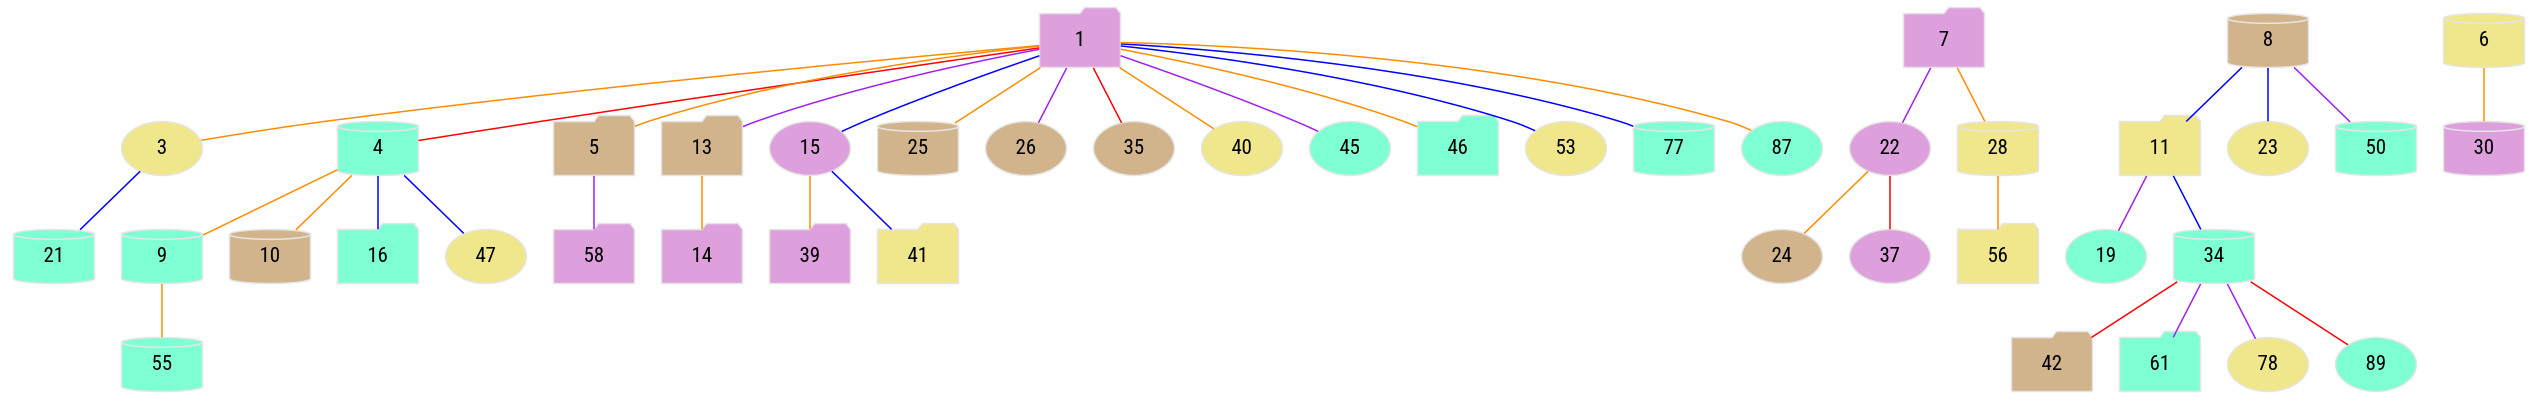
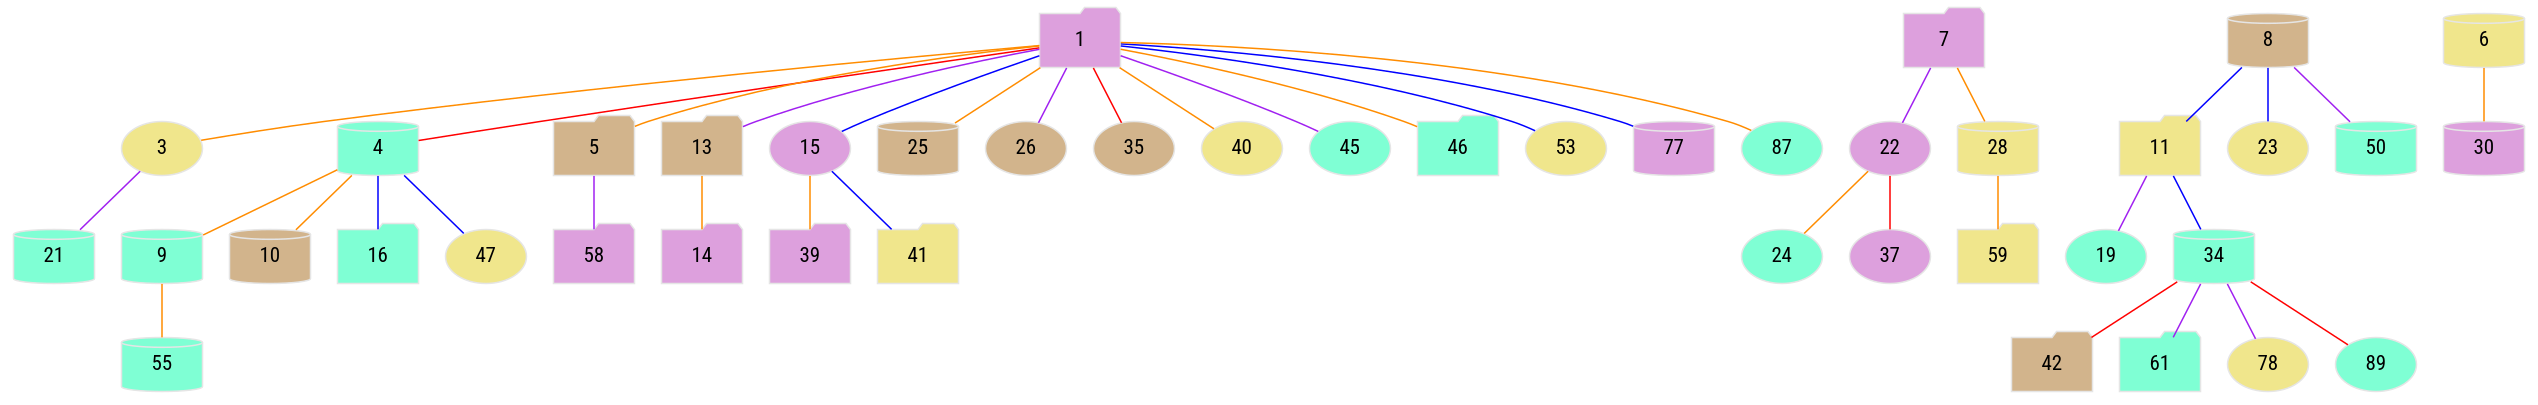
(1674, 148) -> (1674, 148)
(110, 200) -> (110, 200)
(1782, 256) -> (1782, 256)
(1998, 256) -> (1998, 256)
